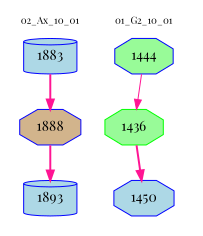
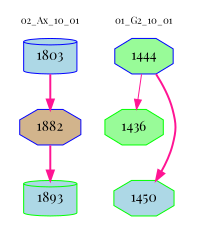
(50, 56) -> (50, 56)
(50, 127) -> (50, 127)
(138, 158) -> (175, 122)
(50, 198) -> (50, 198)
(144, 198) -> (144, 198)
